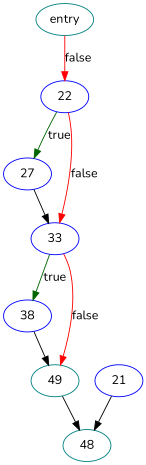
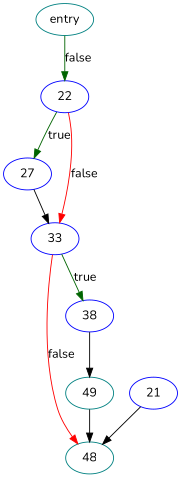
(65, 54) -> (65, 54)
(73, 305) -> (48, 348)
